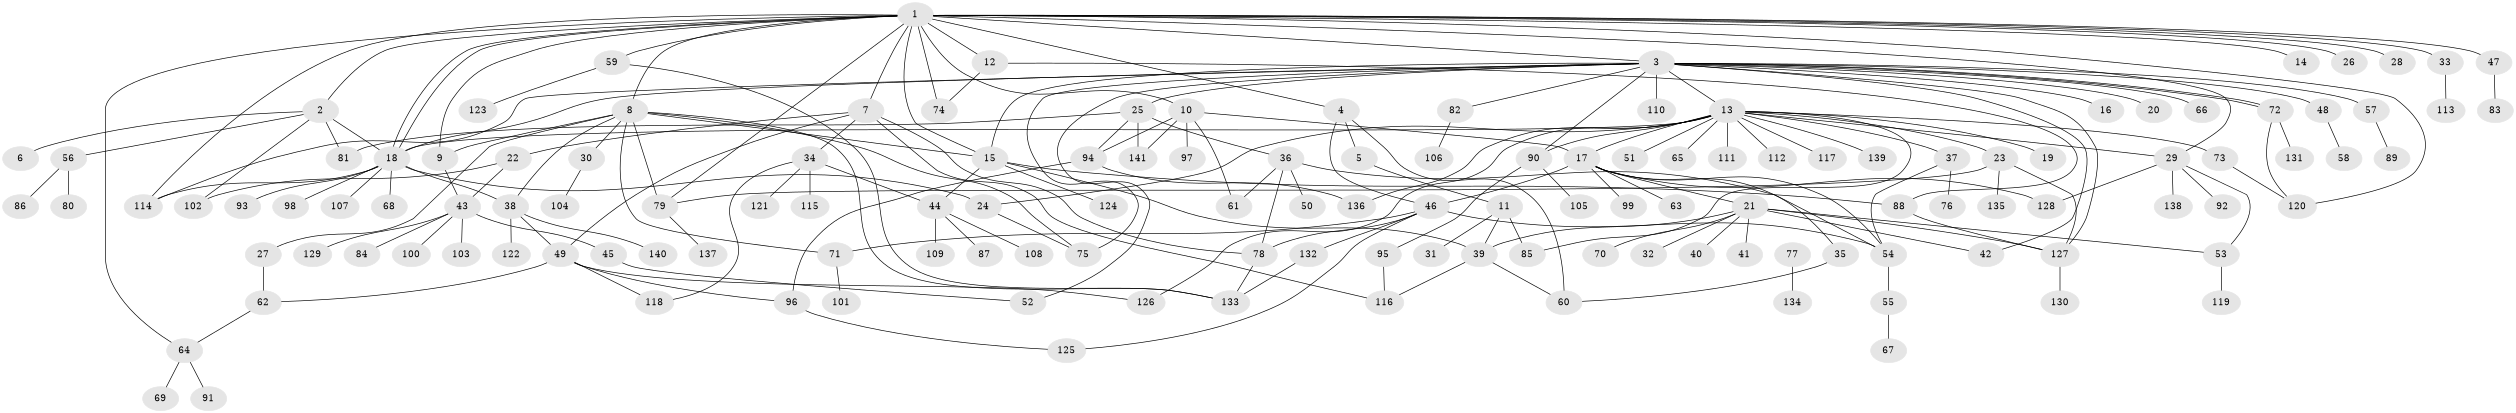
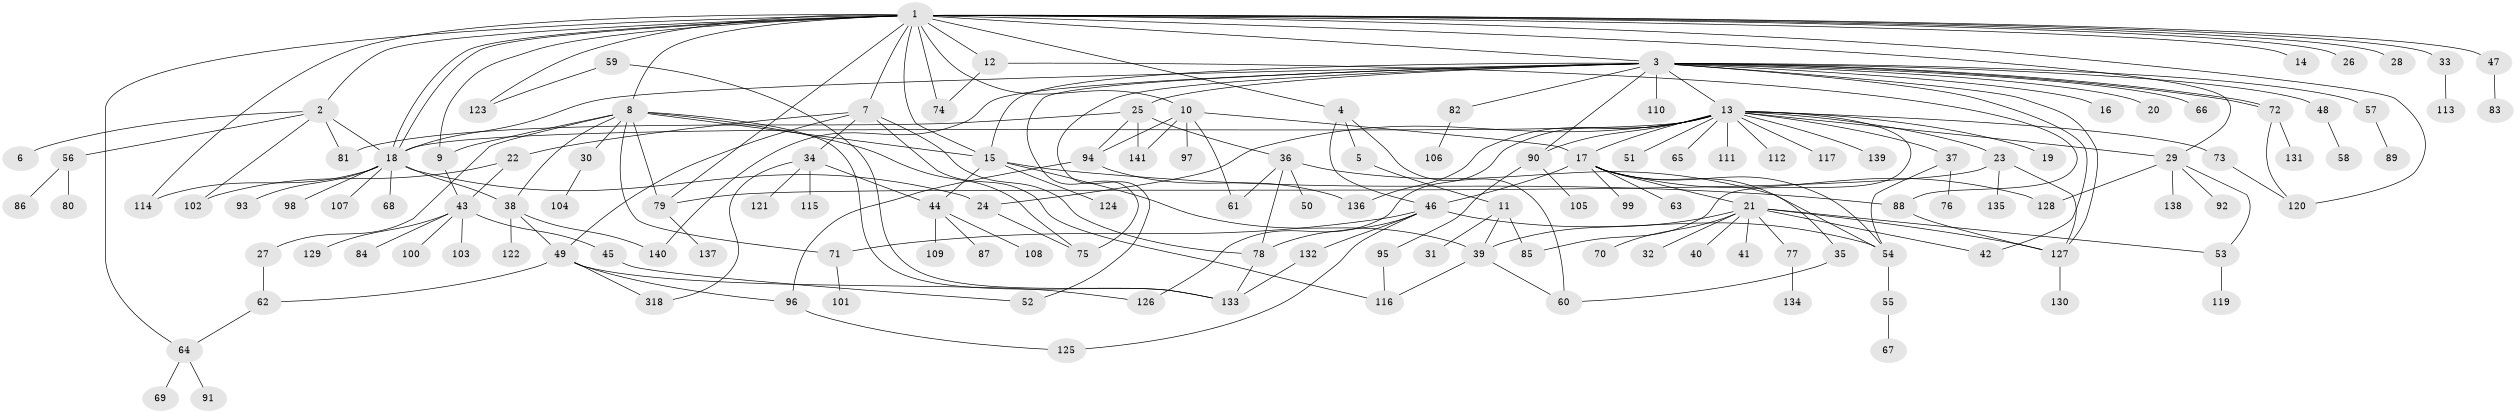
(761, 28) -> (645, 36)
(623, 92) -> (1002, 98)
none -> (1771, 231)
(655, 303) -> (655, 303)
